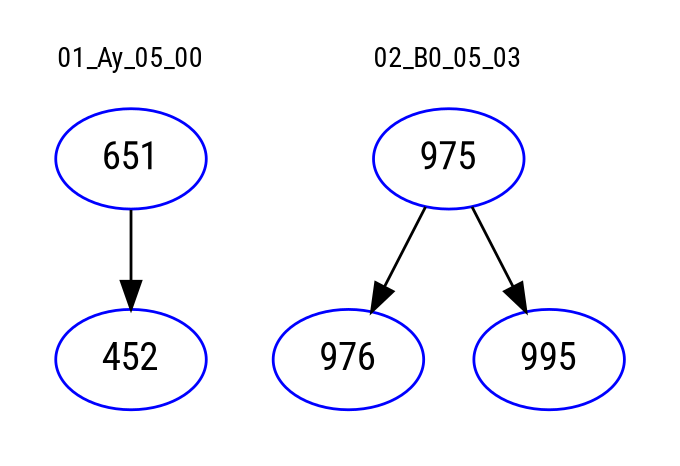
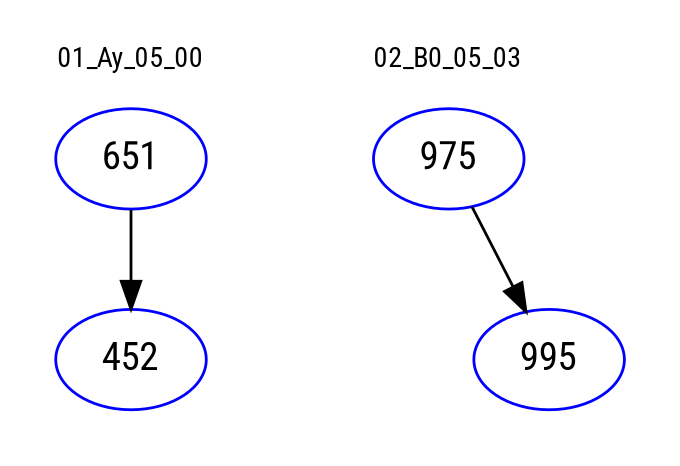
(348, 360) -> none
